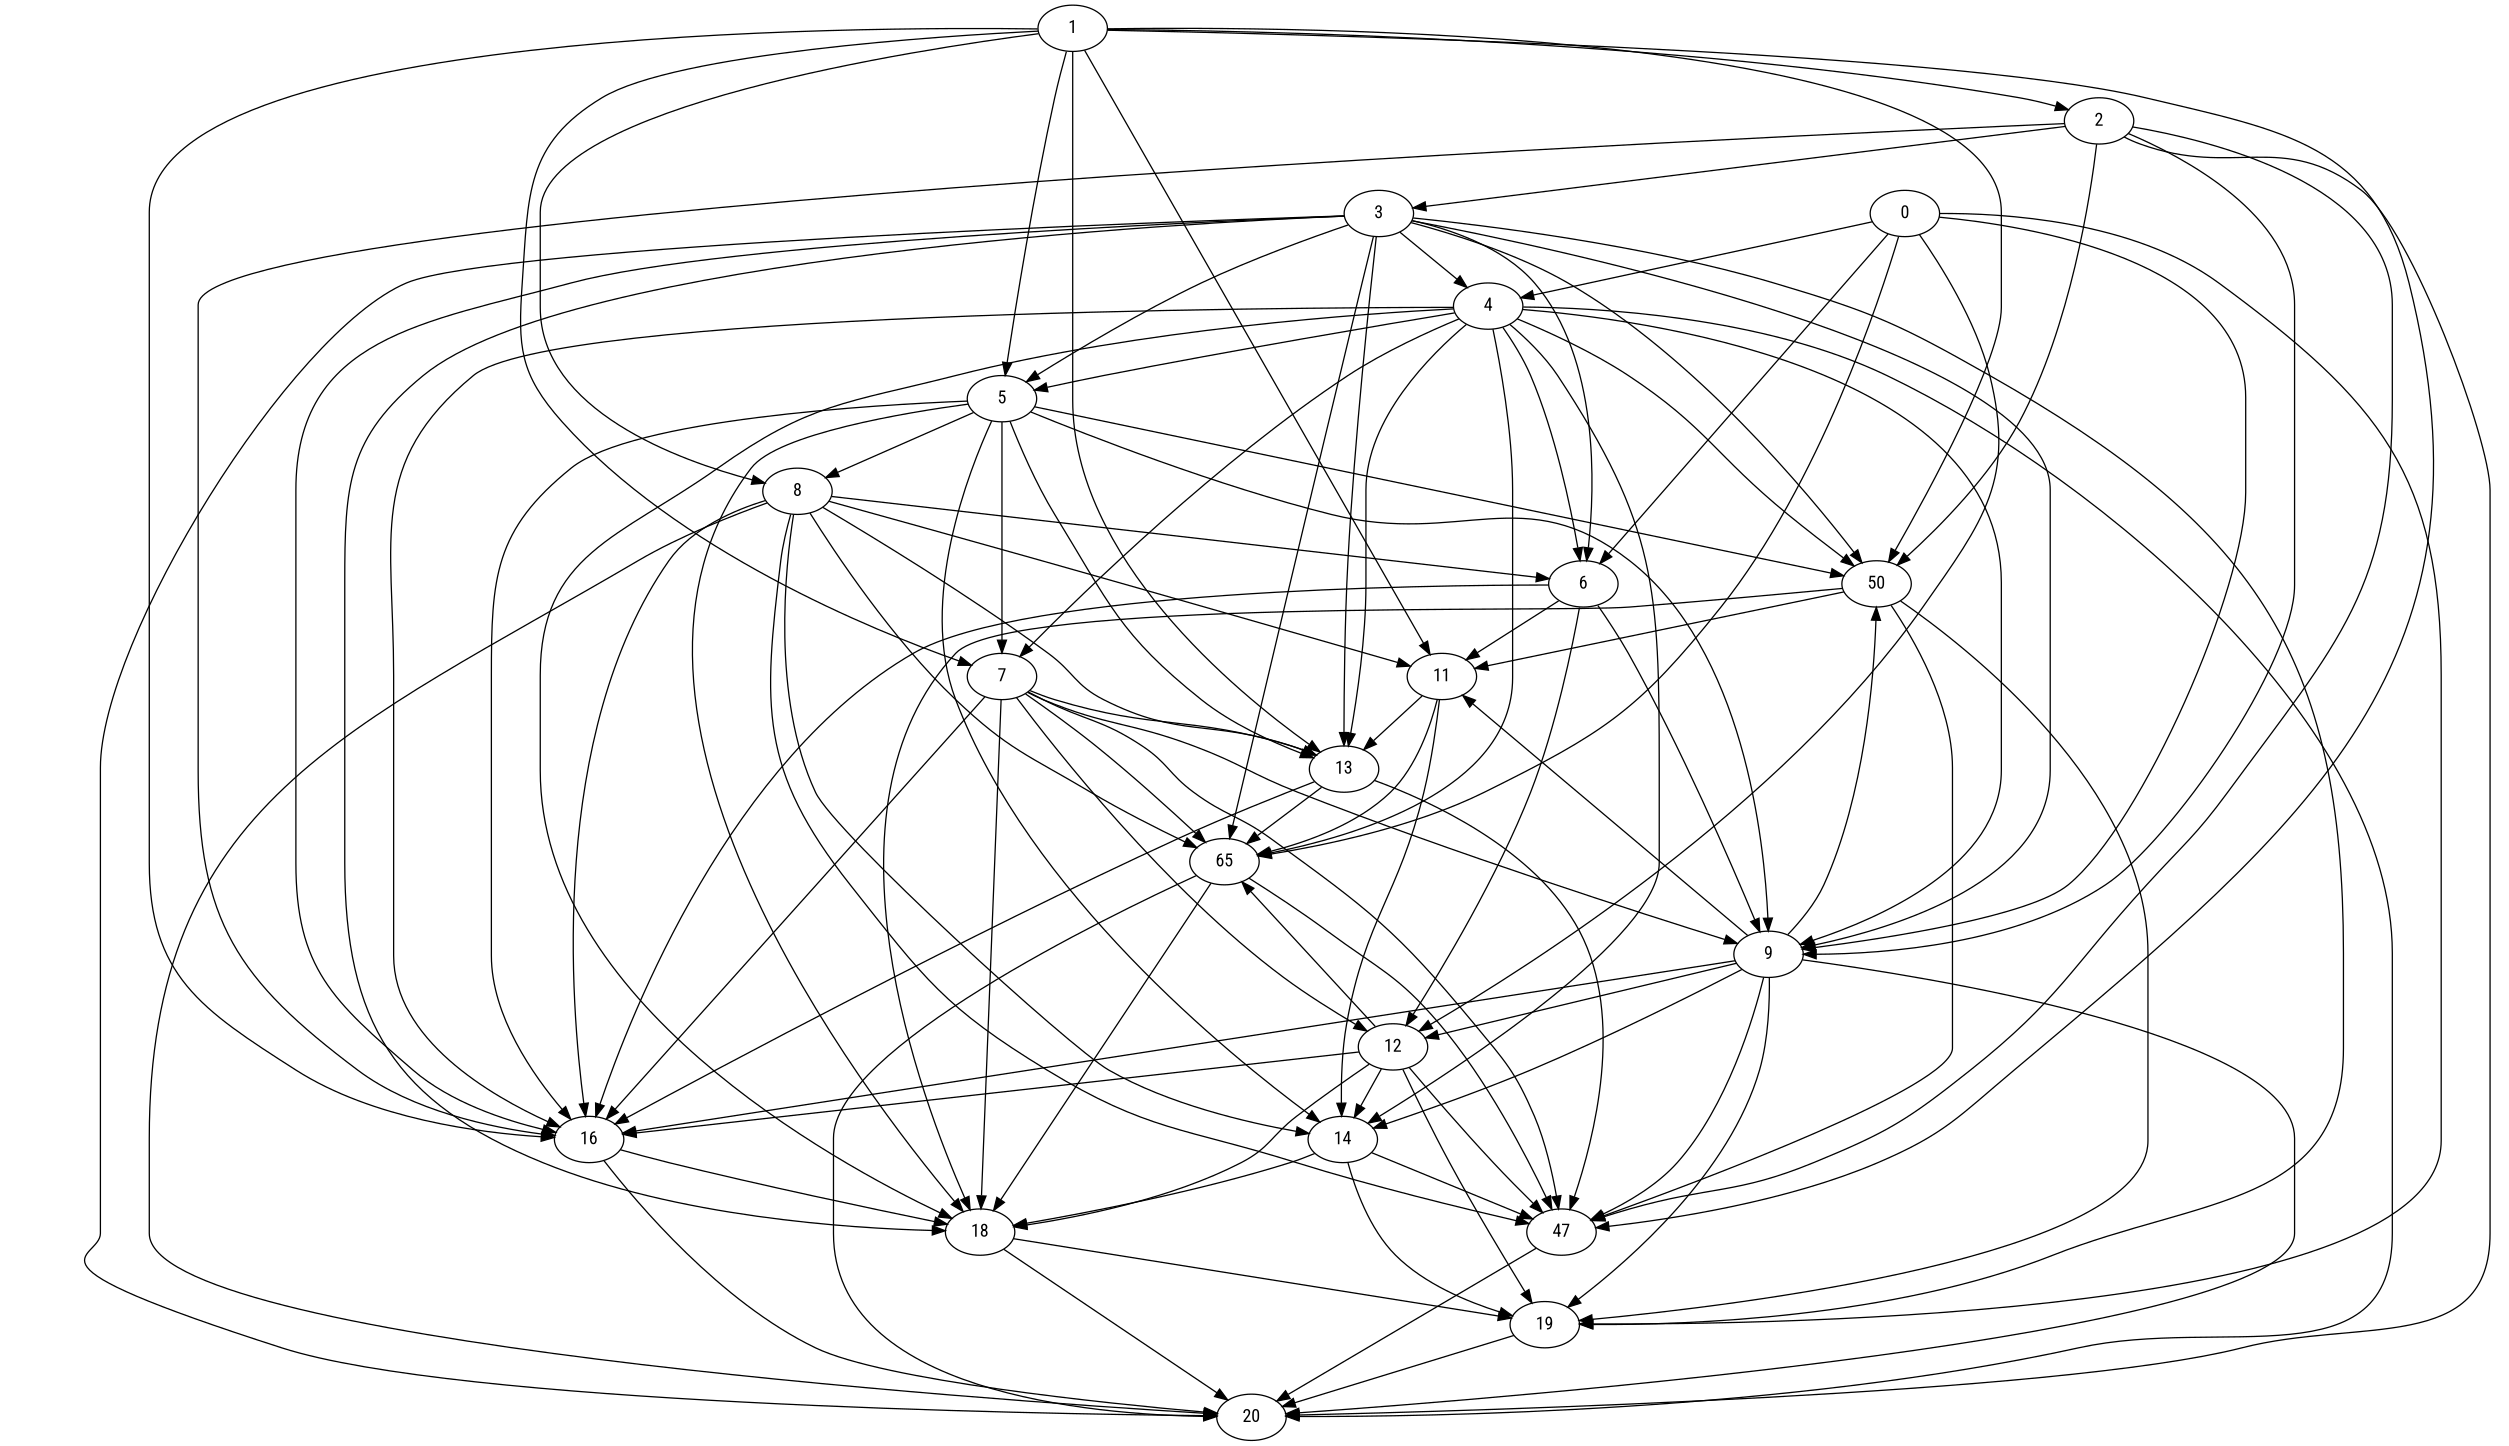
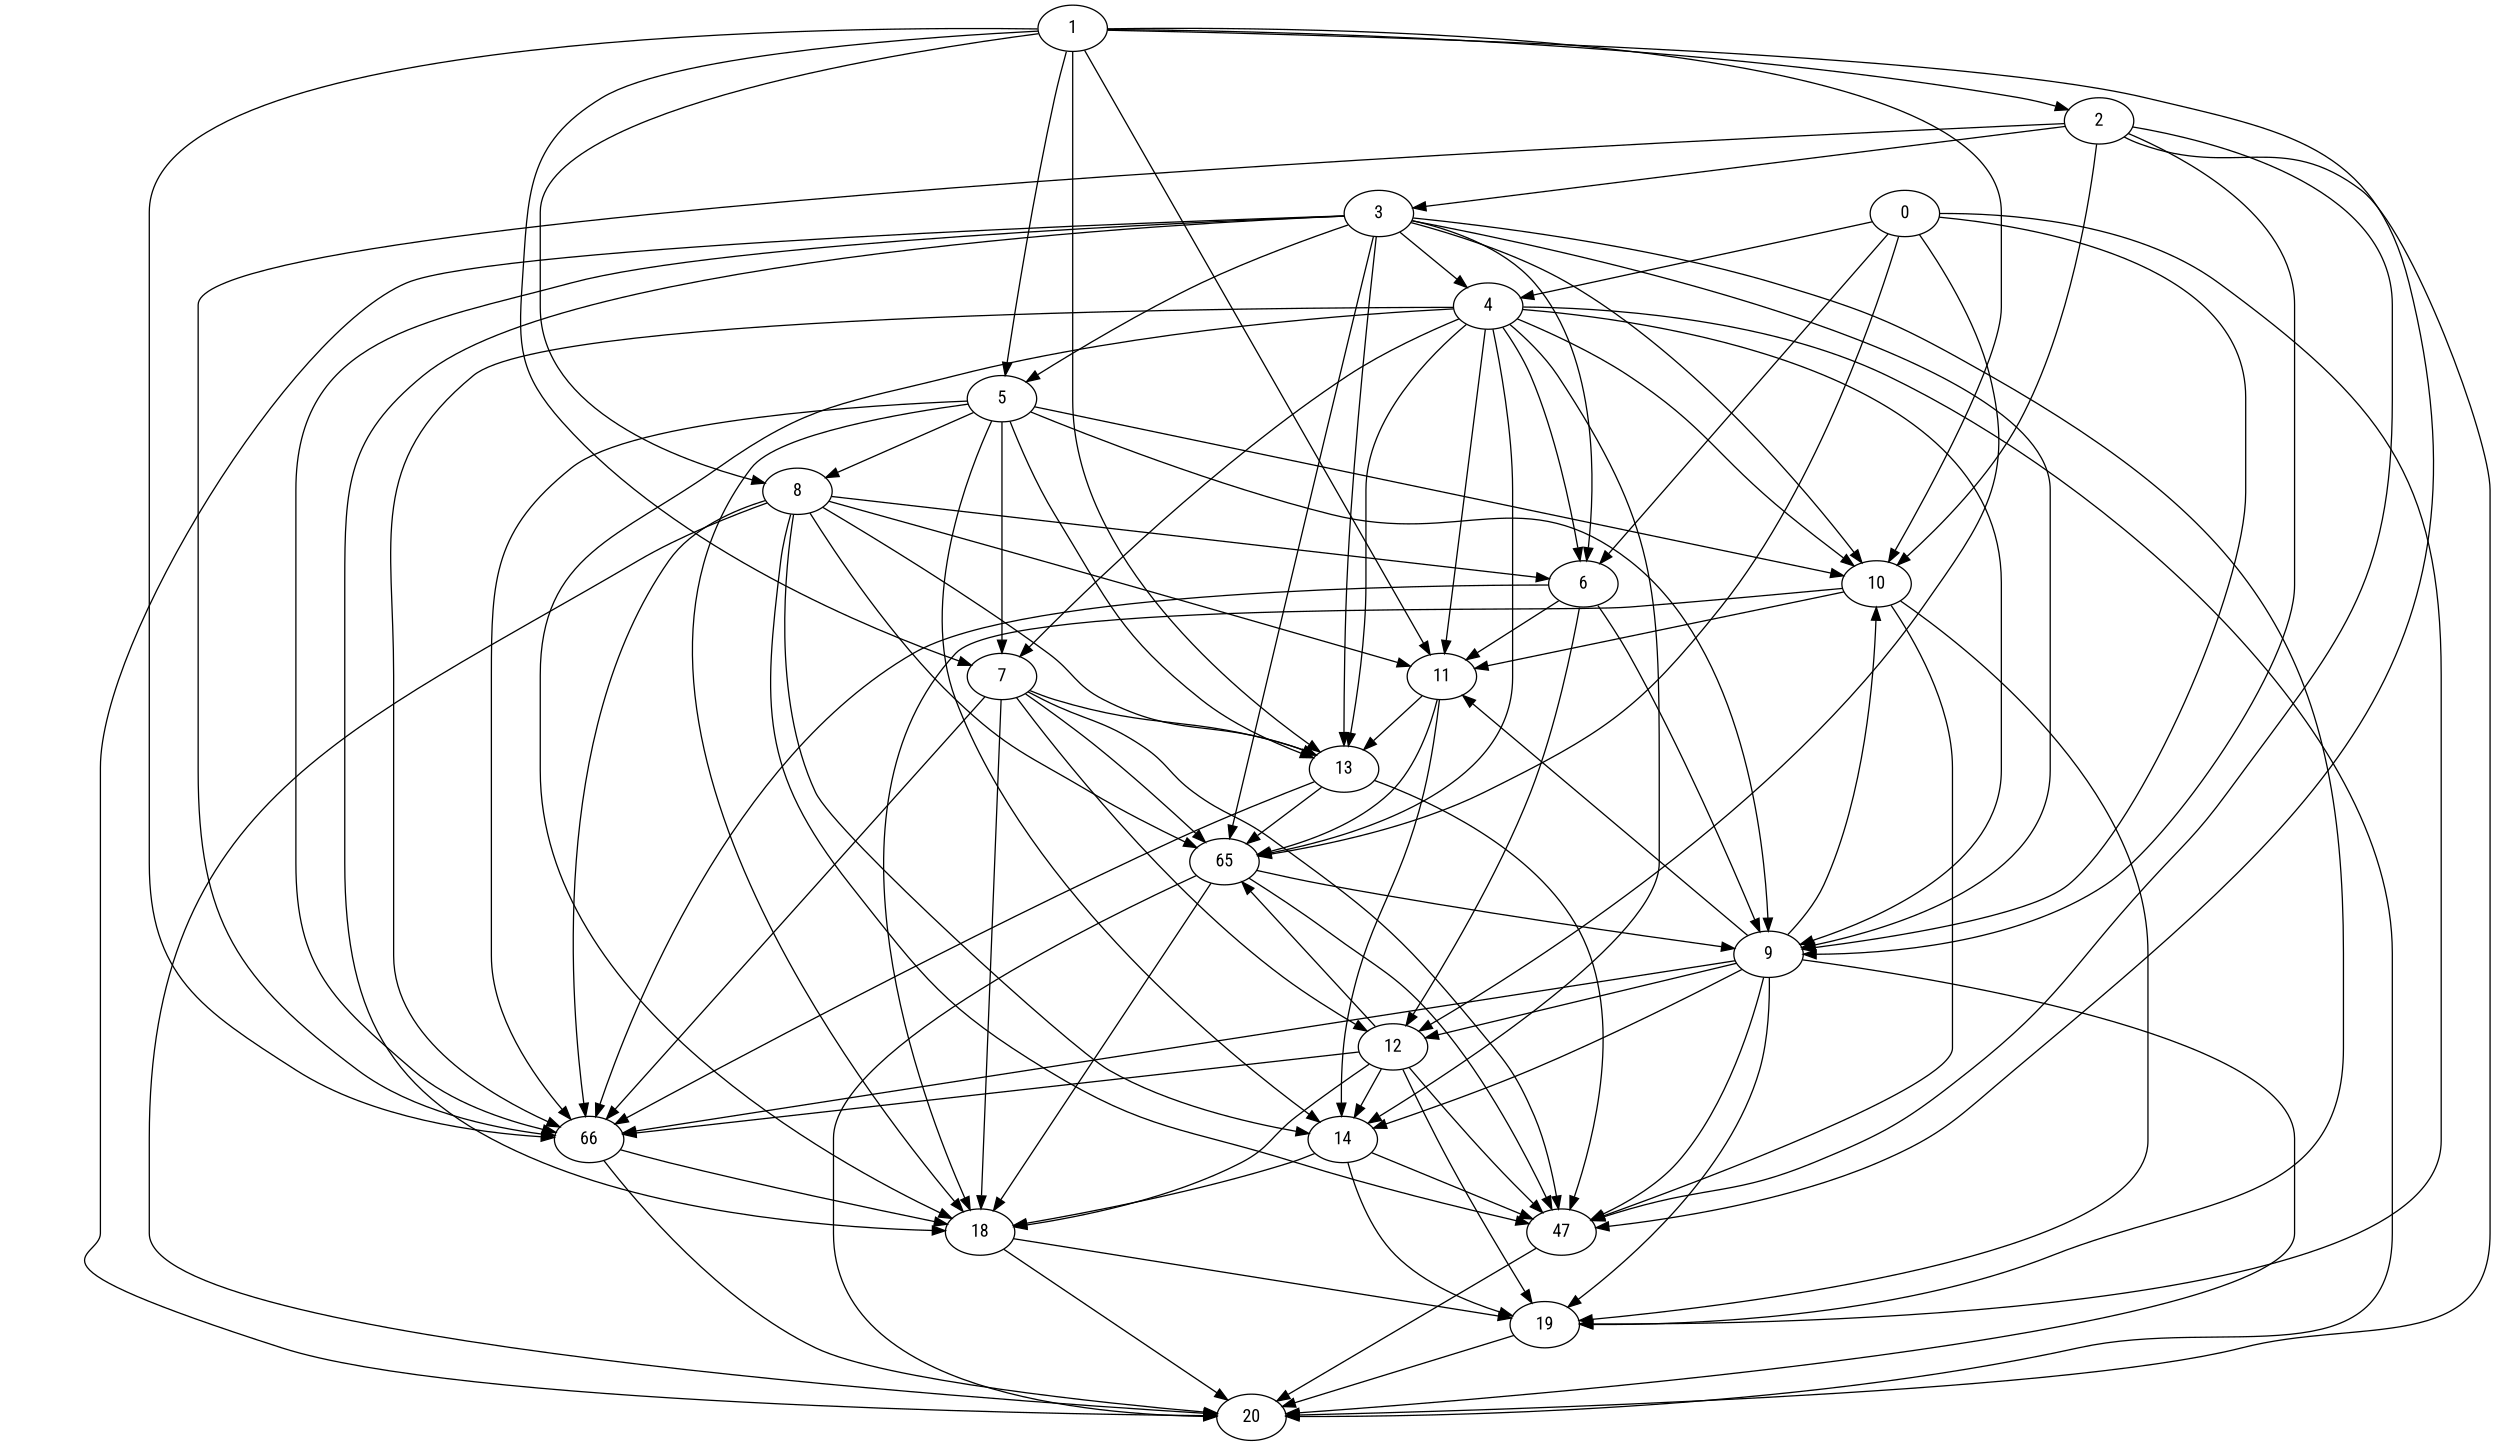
(1240, 350) -> (1466, 485)
(1877, 584) -> (1877, 584)
(1339, 808) -> (1488, 912)
(589, 1139) -> (589, 1139)
